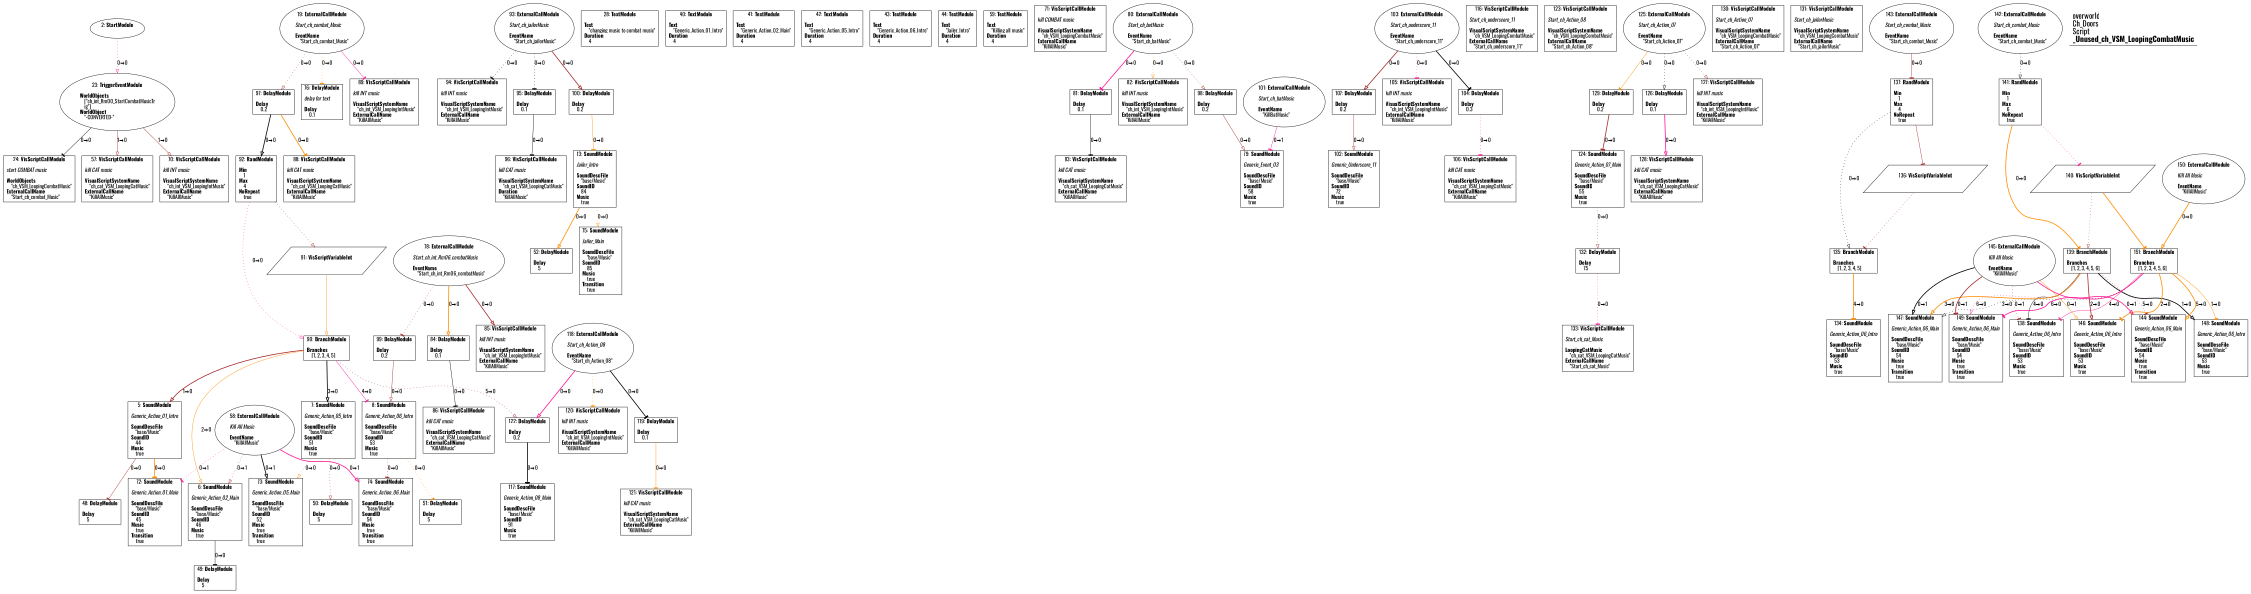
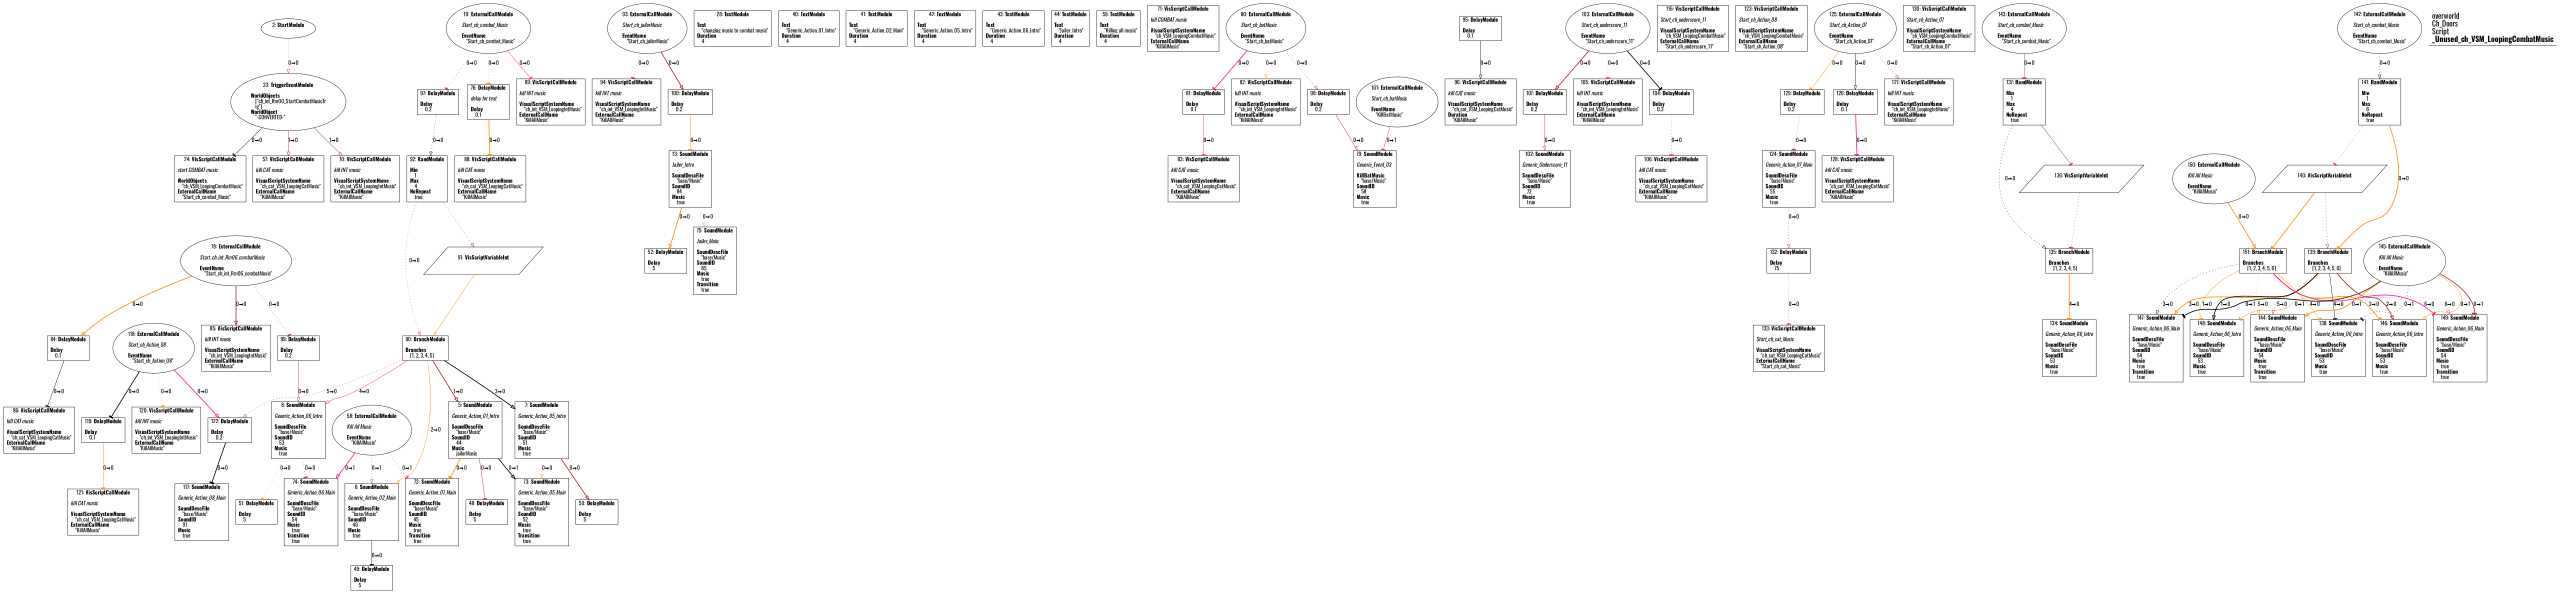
(1827, 28) -> none
(504, 64) -> (637, 65)
(295, 69) -> (460, 70)
(1664, 70) -> (1855, 70)
(534, 71) -> none
(1606, 131) -> (1797, 131)
(267, 133) -> (434, 133)
(1665, 133) -> (1856, 134)
(293, 134) -> (489, 137)
(533, 134) -> (1481, 58)
(1091, 134) -> (1204, 134)
(1260, 176) -> (1371, 176)
(1939, 282) -> (2289, 299)
(2191, 293) -> (2257, 292)
(2084, 298) -> (2347, 306)
(2137, 300) -> (2294, 292)
(2014, 303) -> (2394, 312)
none -> (2293, 303)
(2106, 304) -> (2291, 286)
(1584, 350) -> (1784, 350)
(351, 380) -> (369, 384)
(138, 454) -> (465, 454)
(264, 465) -> (505, 467)
(330, 477) -> (574, 478)
